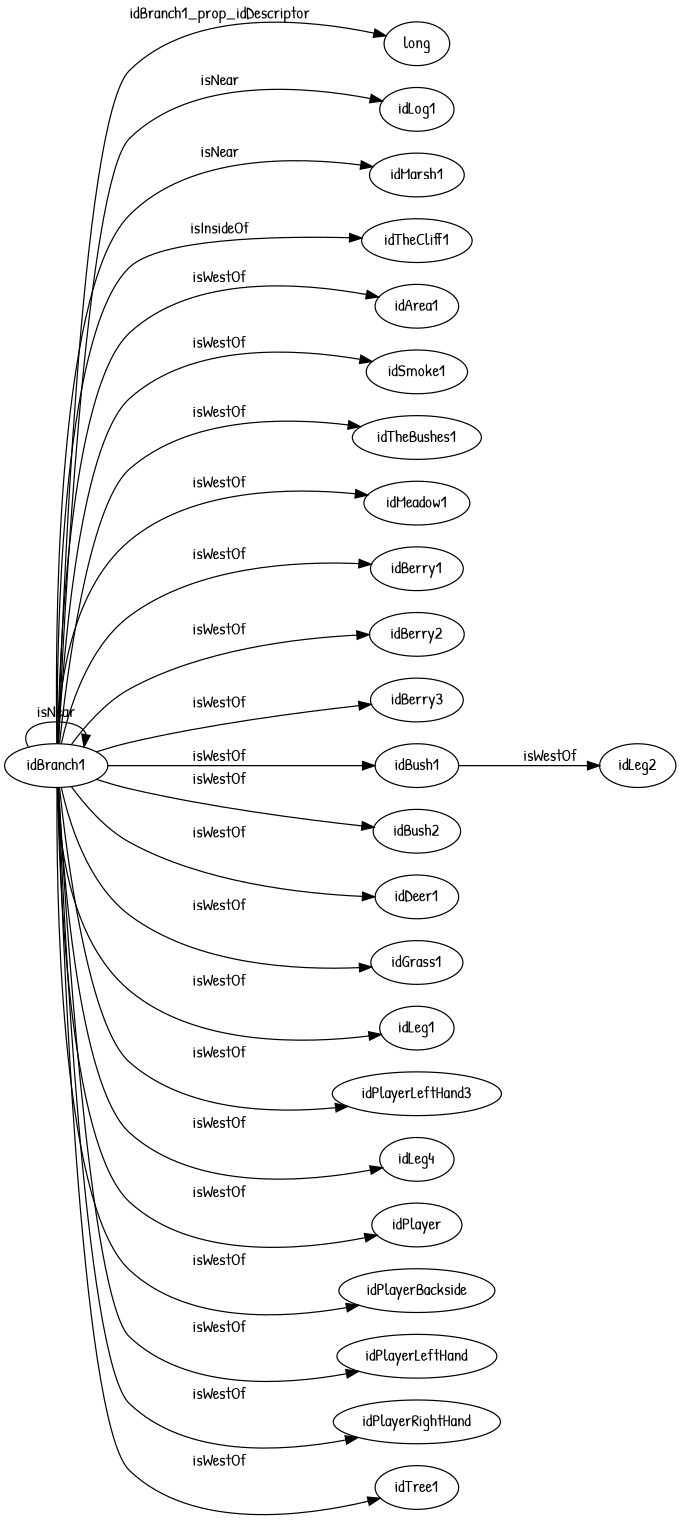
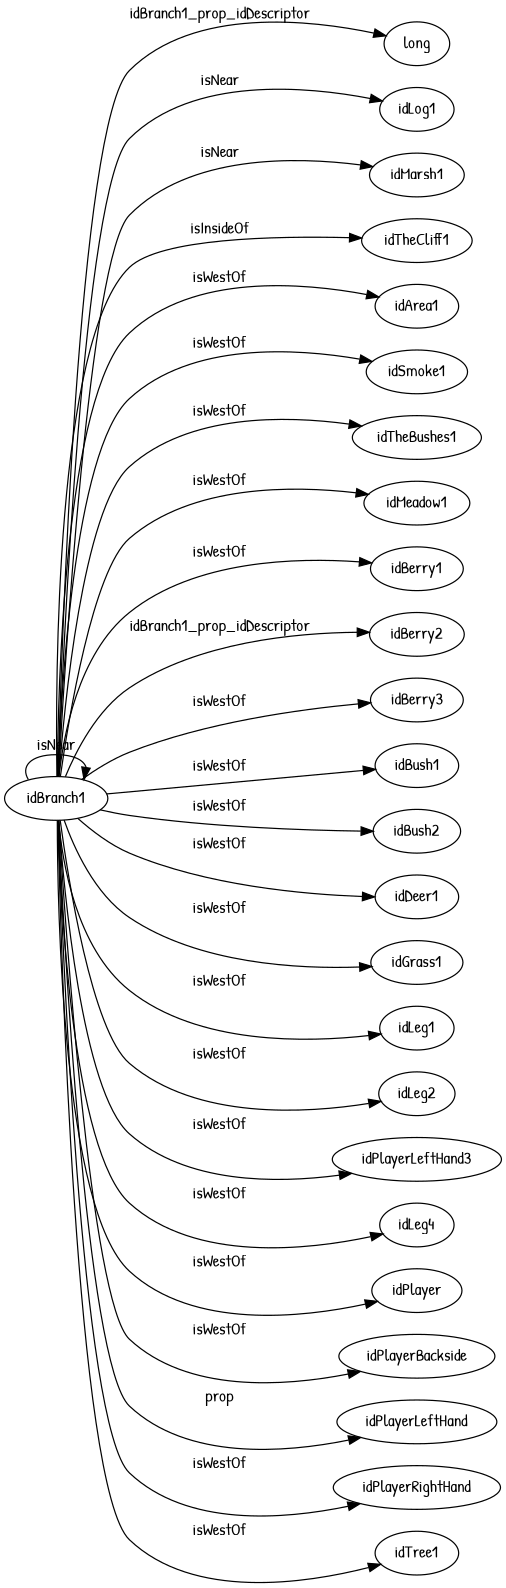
(220, 630) -> (220, 627)
(523, 766) -> (128, 1061)
(220, 1328) -> (220, 1397)
